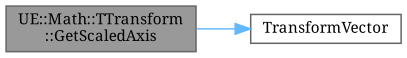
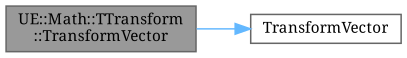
(101, 29) -> (101, 29)
